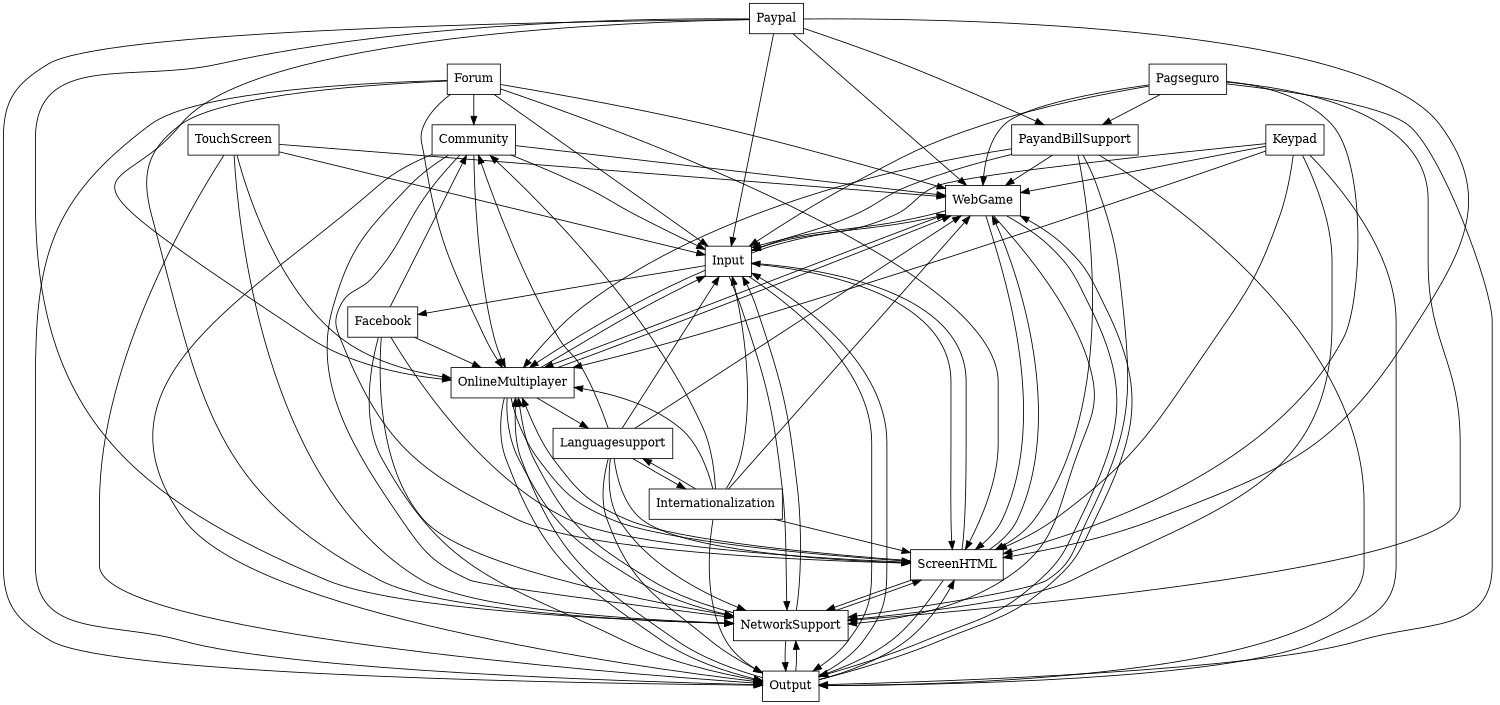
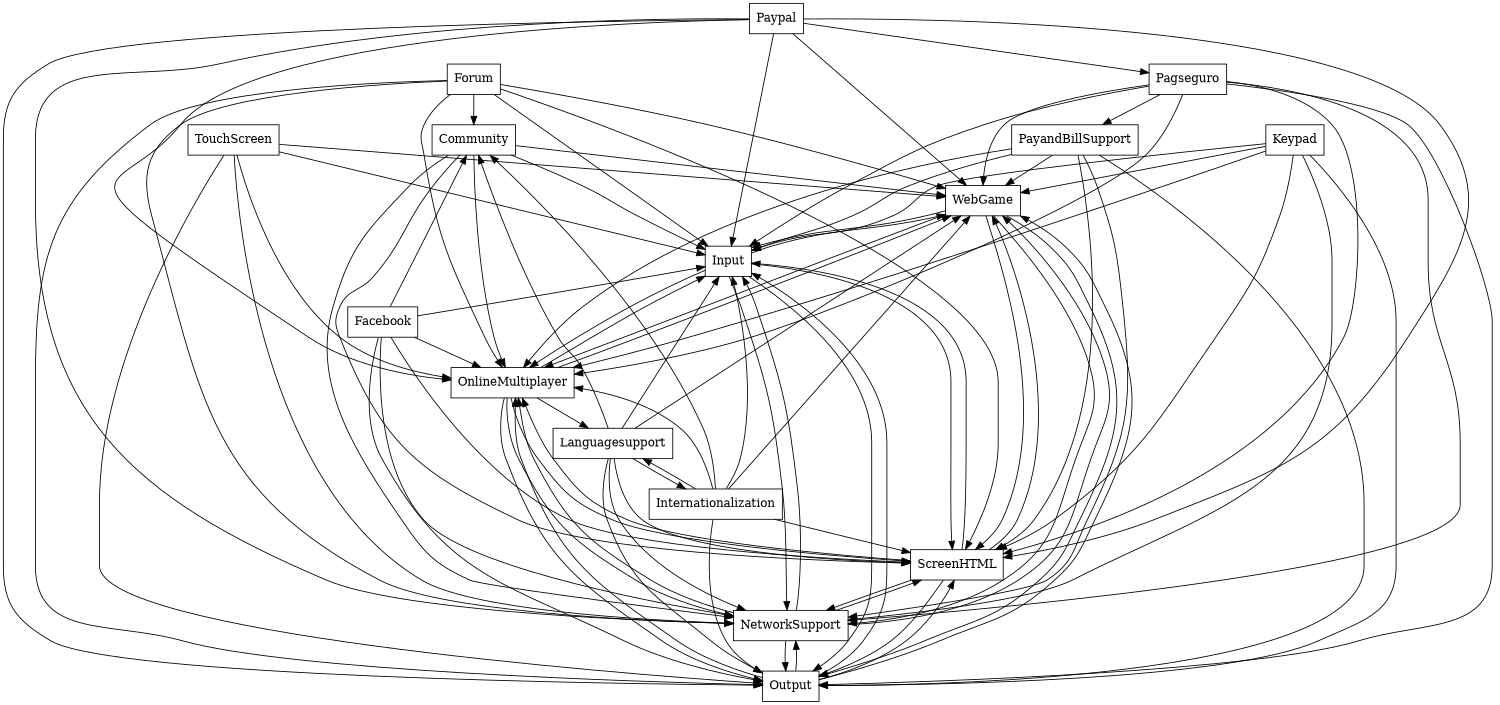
(921, 71) -> (972, 47)
none -> (892, 285)
(566, 289) -> (557, 292)
none -> (1083, 483)
(223, 553) -> none
